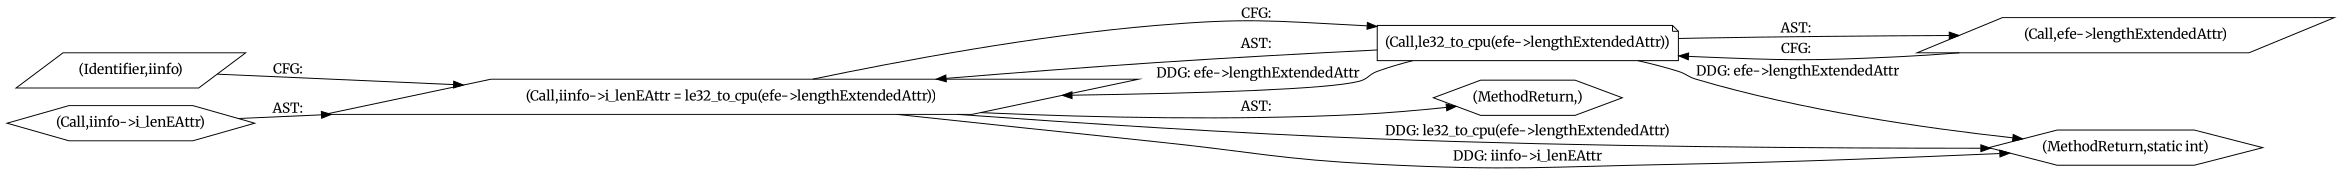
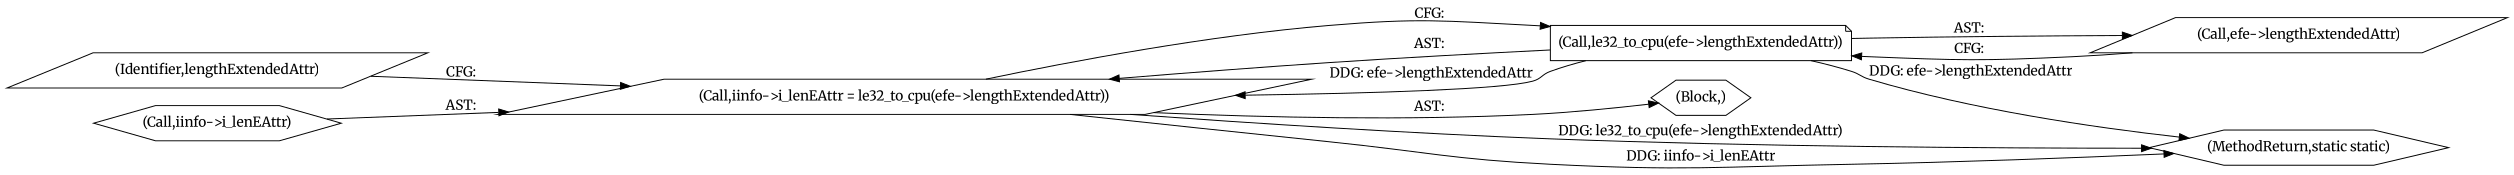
(131, 70) -> (217, 70)
(1528, 98) -> (1701, 98)
(2126, 148) -> (2299, 148)
